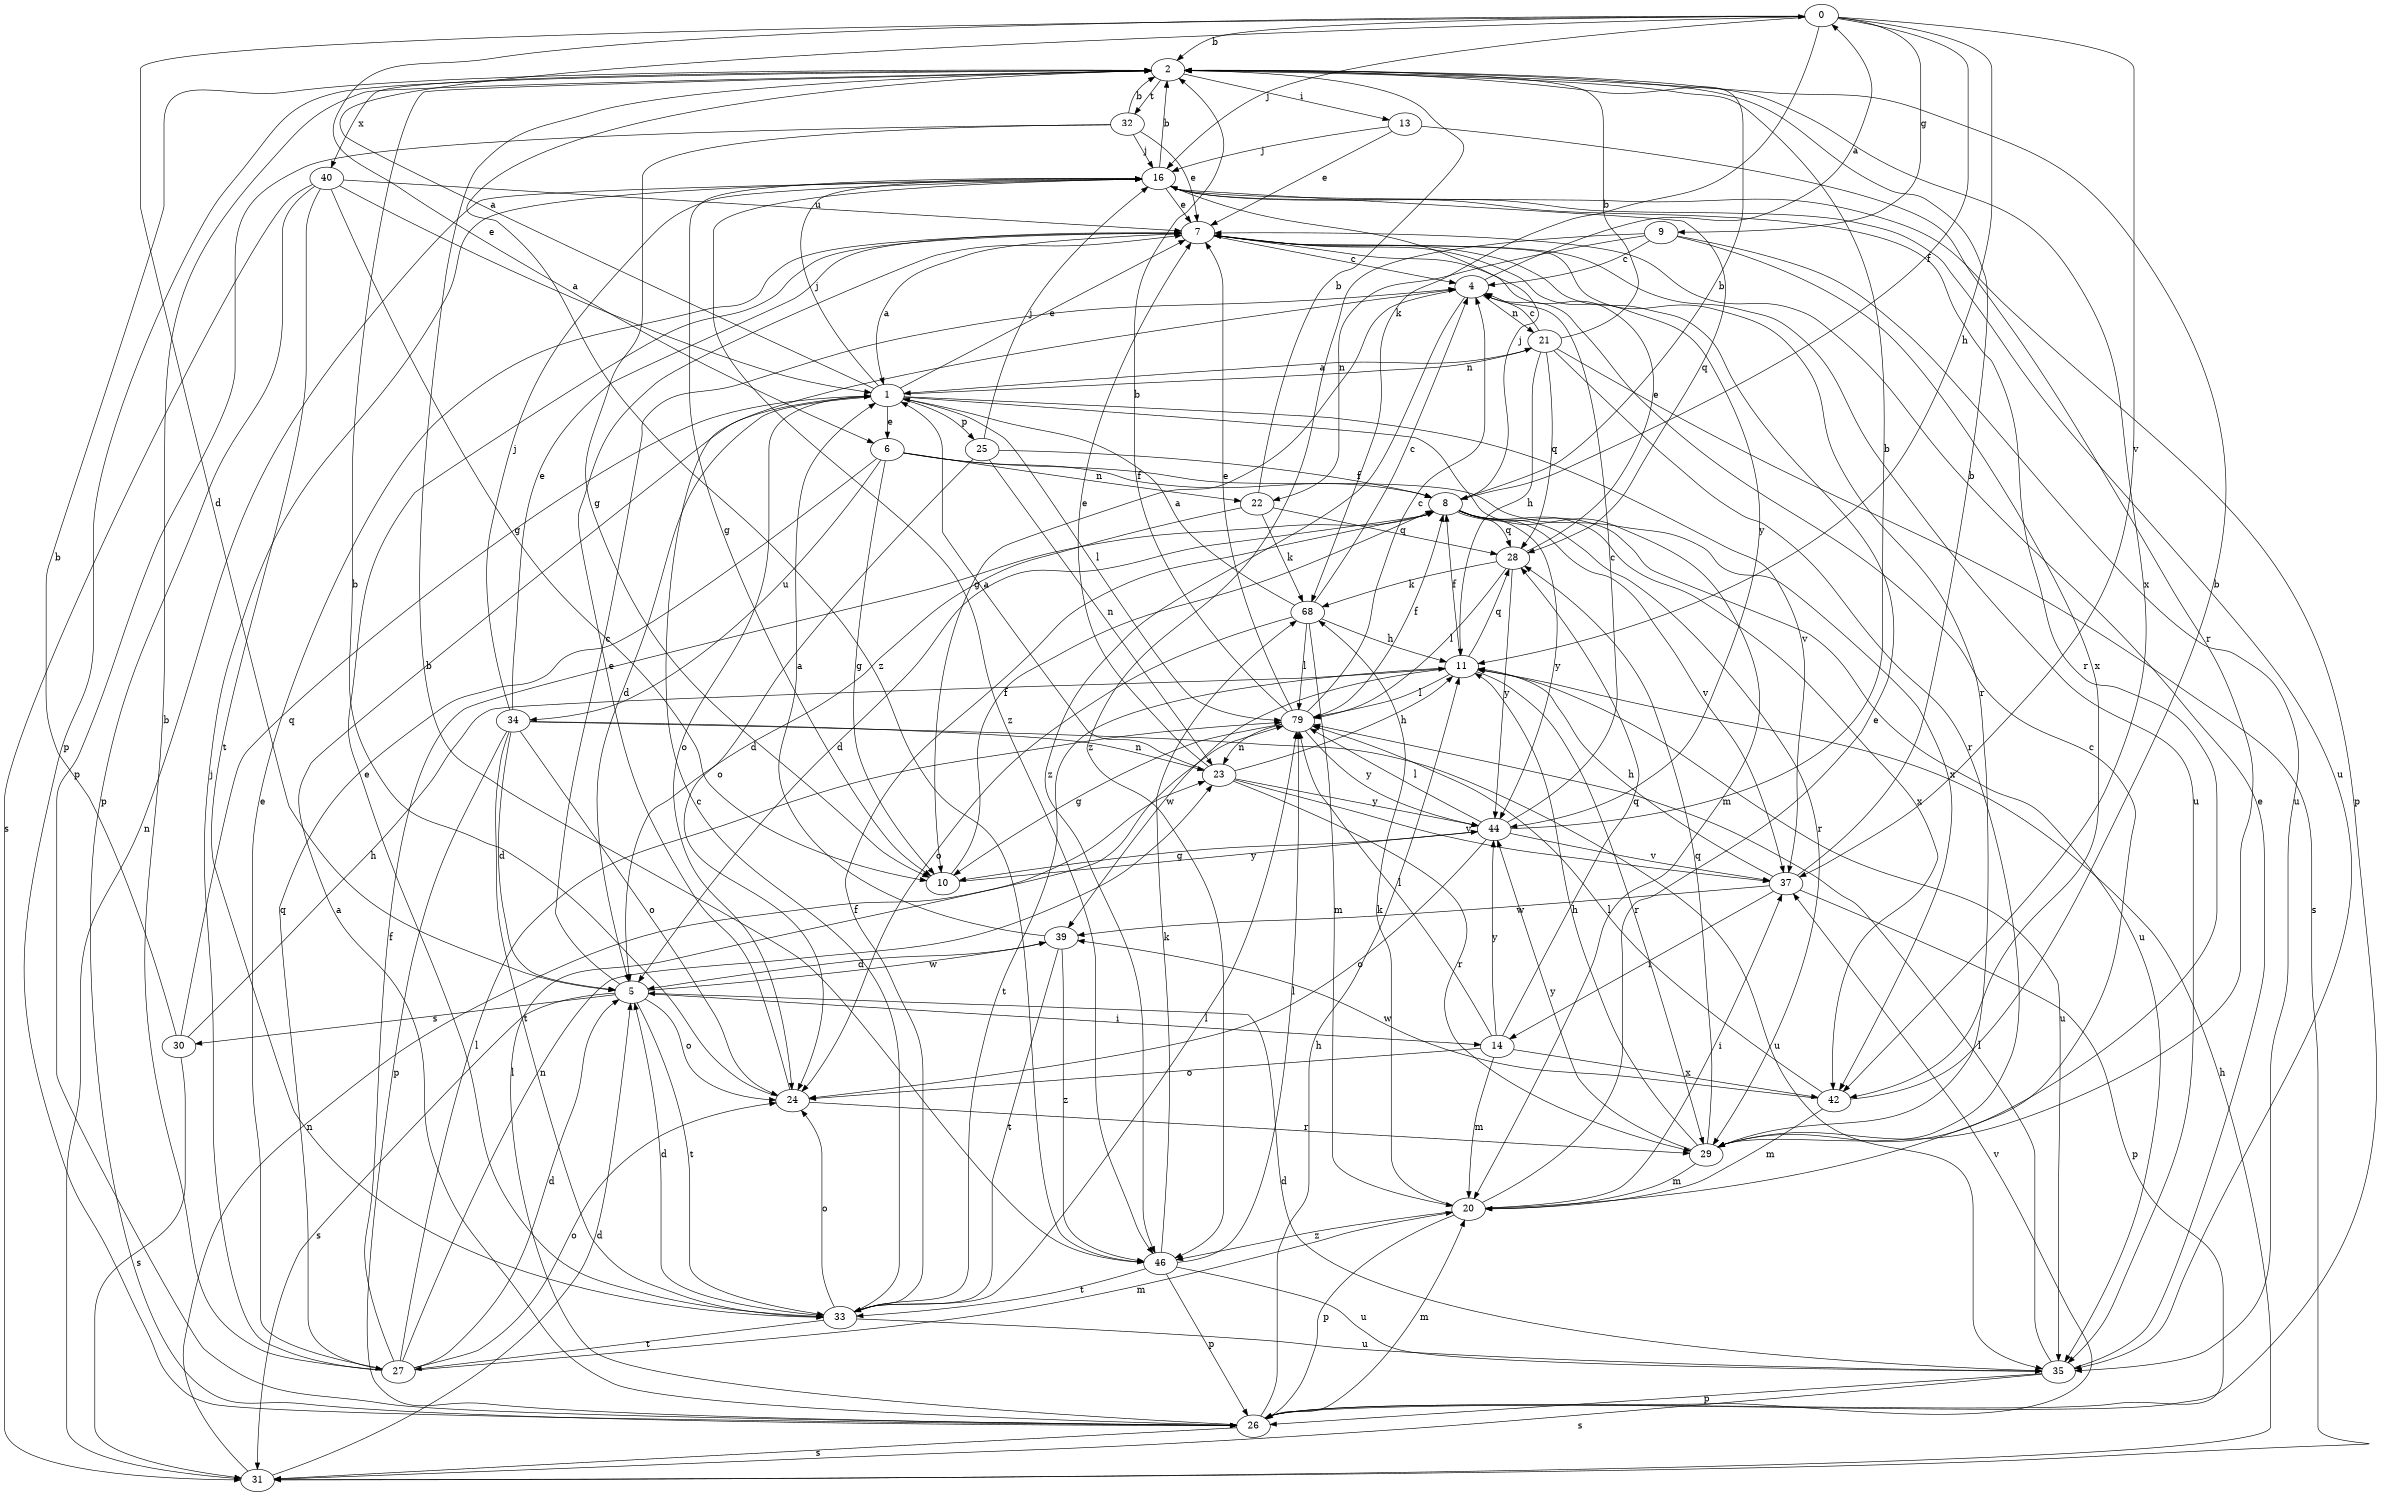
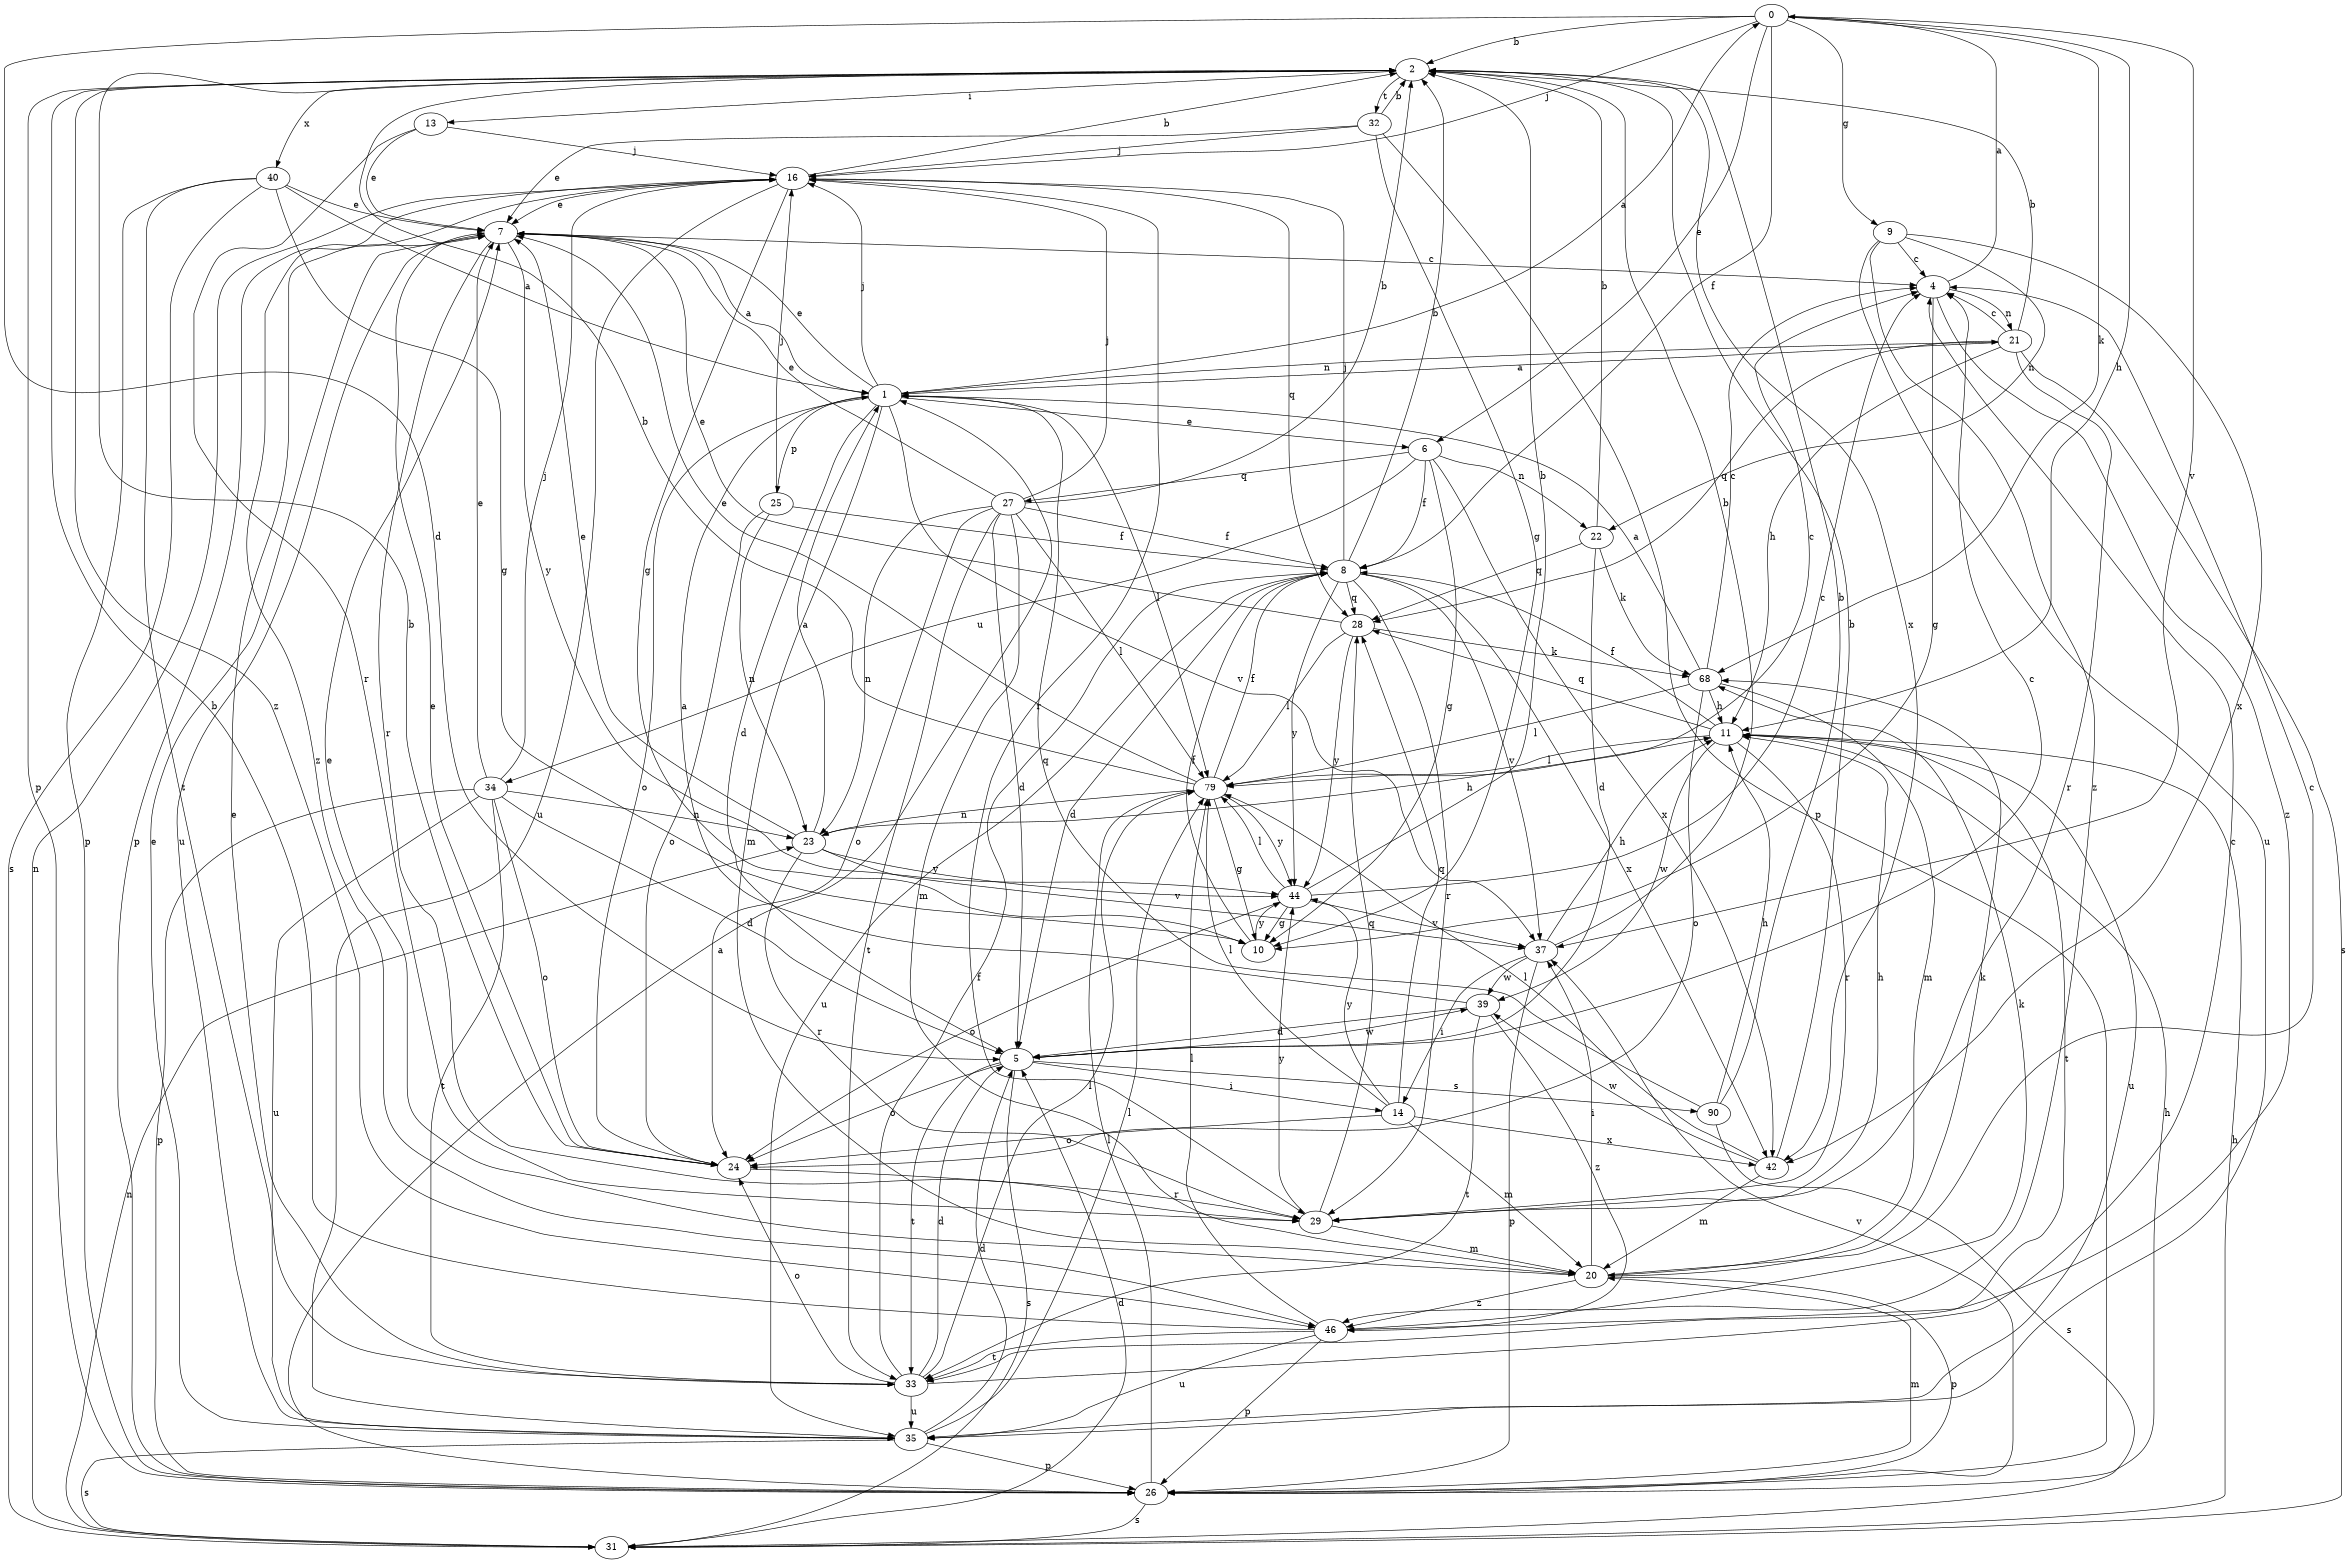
(818, 205) -> (356, 205)
(179, 1046) -> (1714, 1114)
(622, 1344) -> (866, 944)
